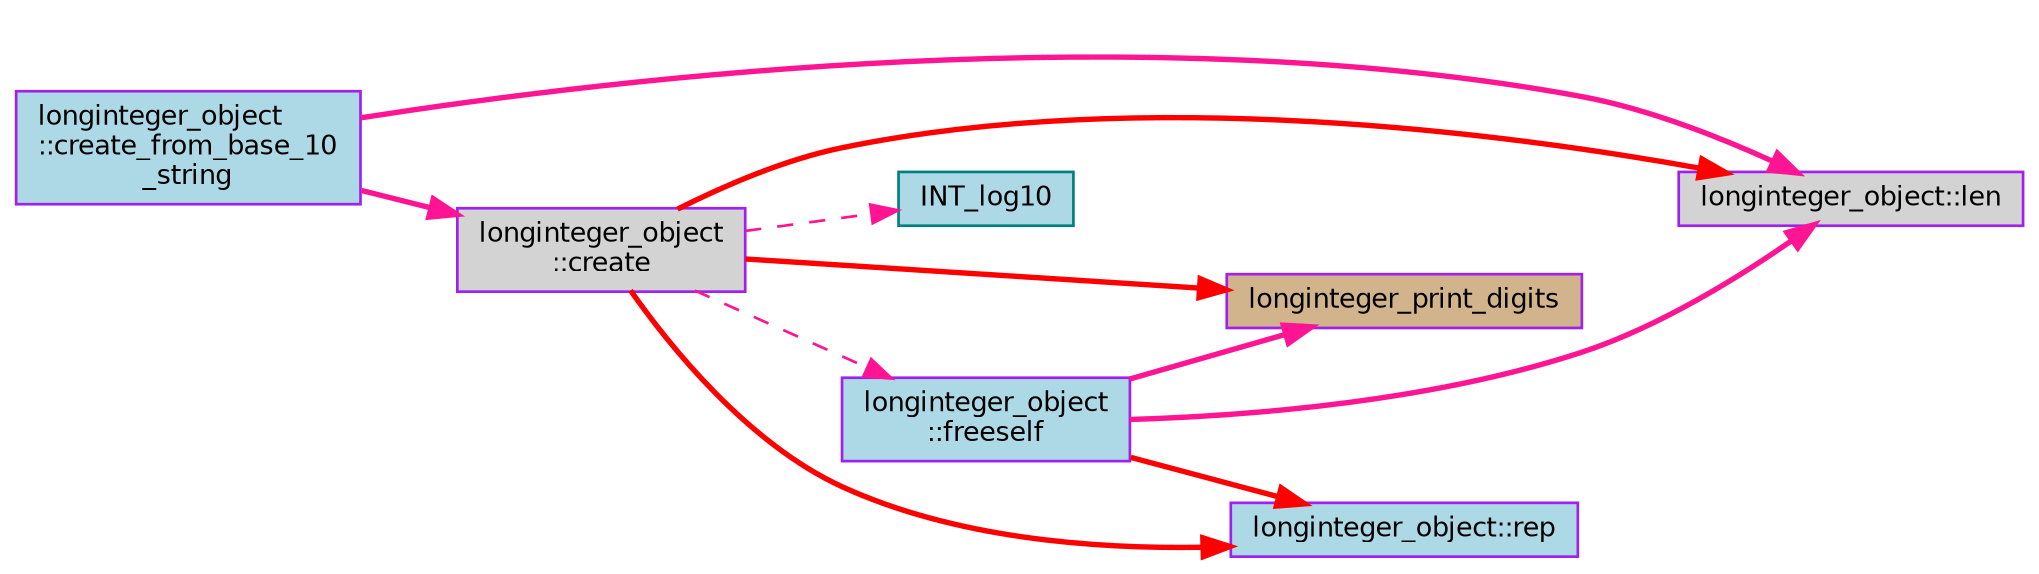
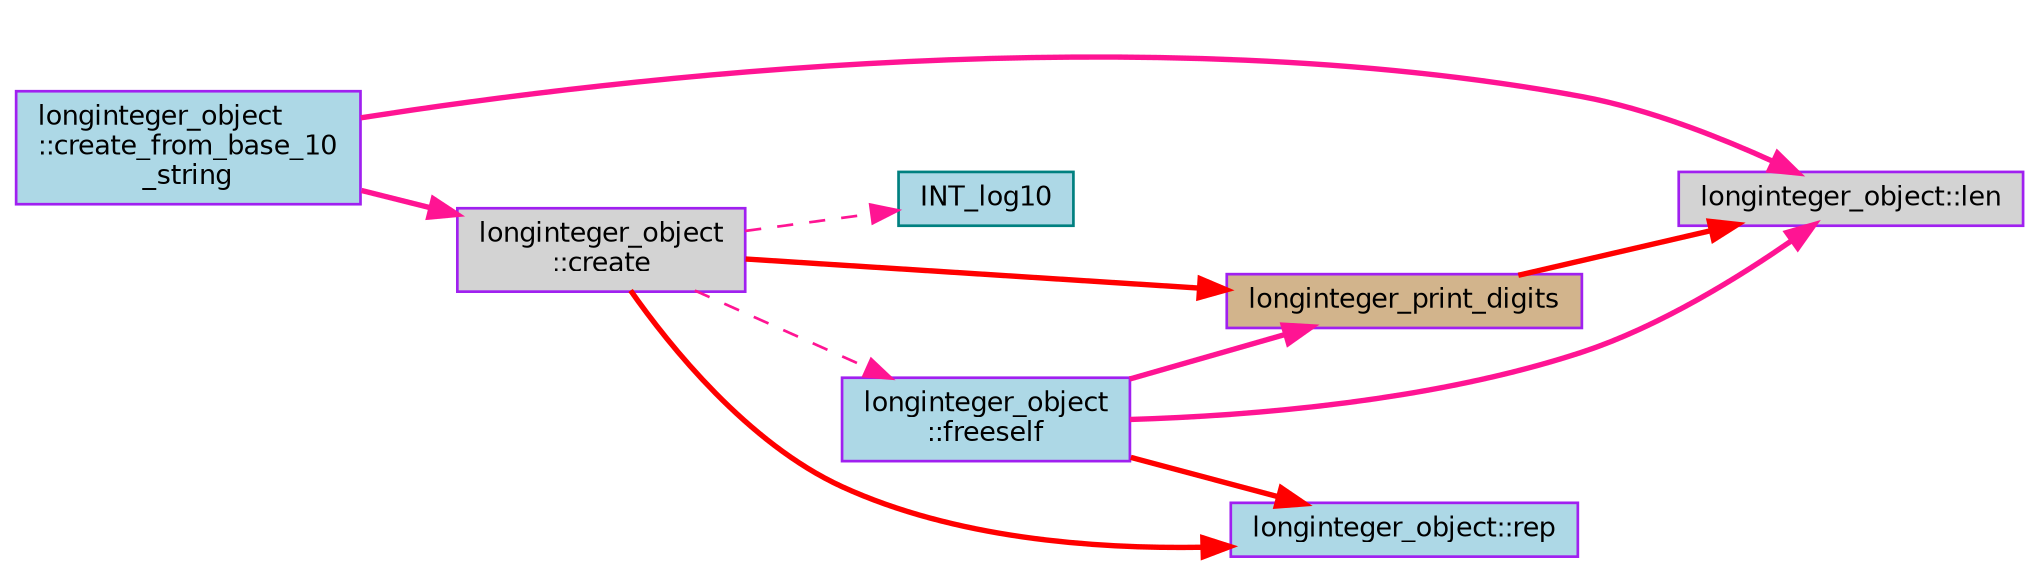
(1184, 118) -> (1615, 253)
